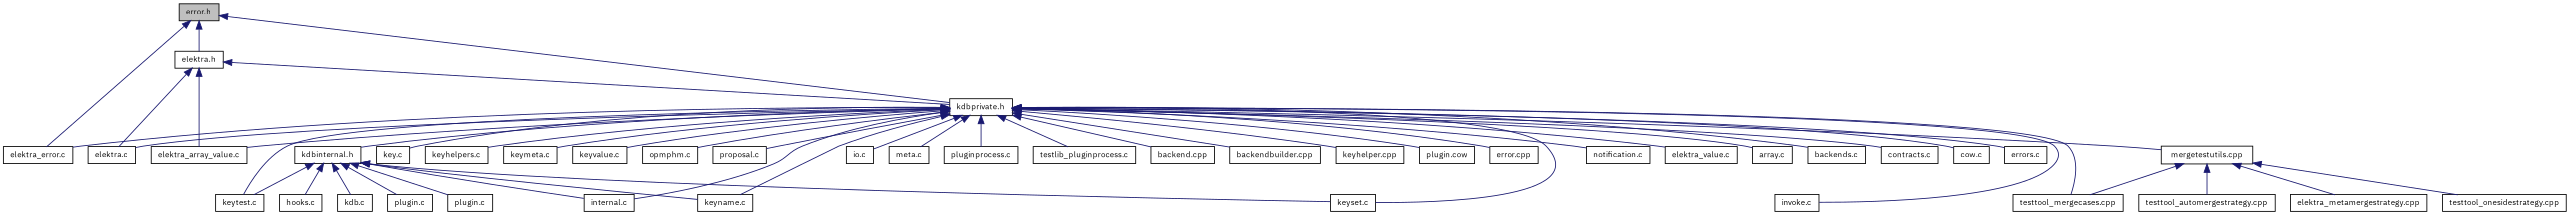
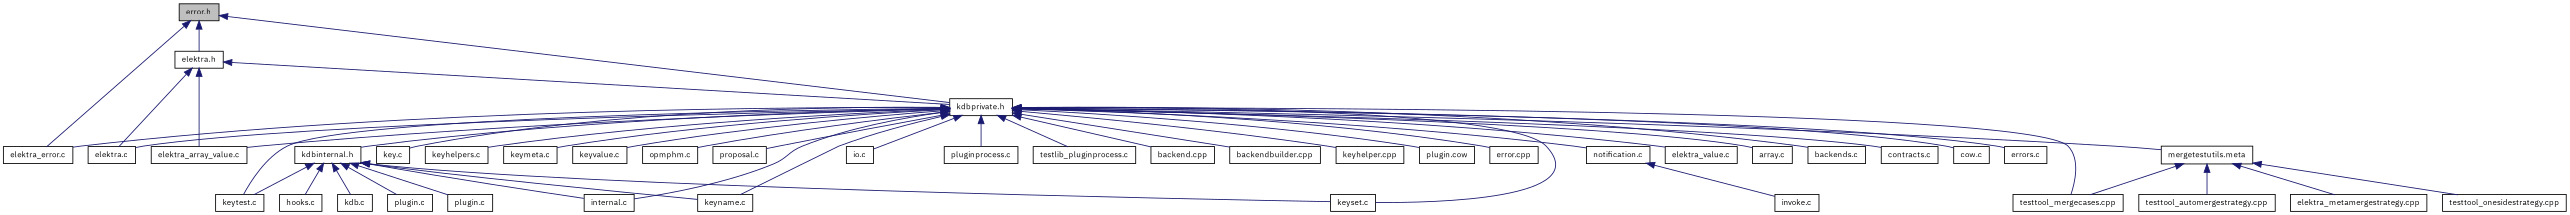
(1670, 115) -> (1715, 181)
(909, 155) -> none
(2207, 155) -> (2207, 155)
